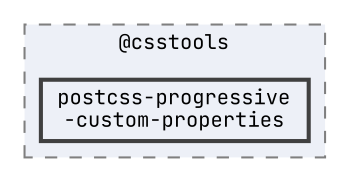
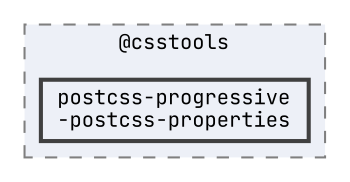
(175, 110) -> (175, 110)
